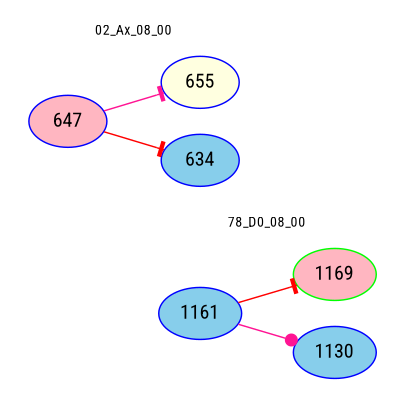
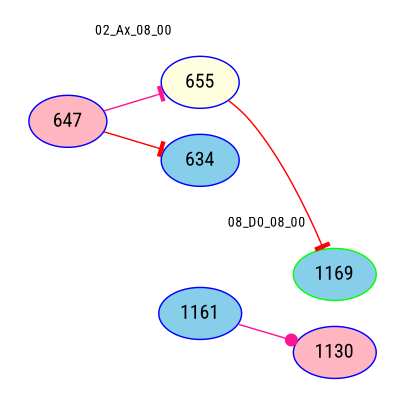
(267, 223) -> (267, 223)
(335, 274) -> (335, 274)
(264, 295) -> (282, 166)
(335, 352) -> (335, 352)
